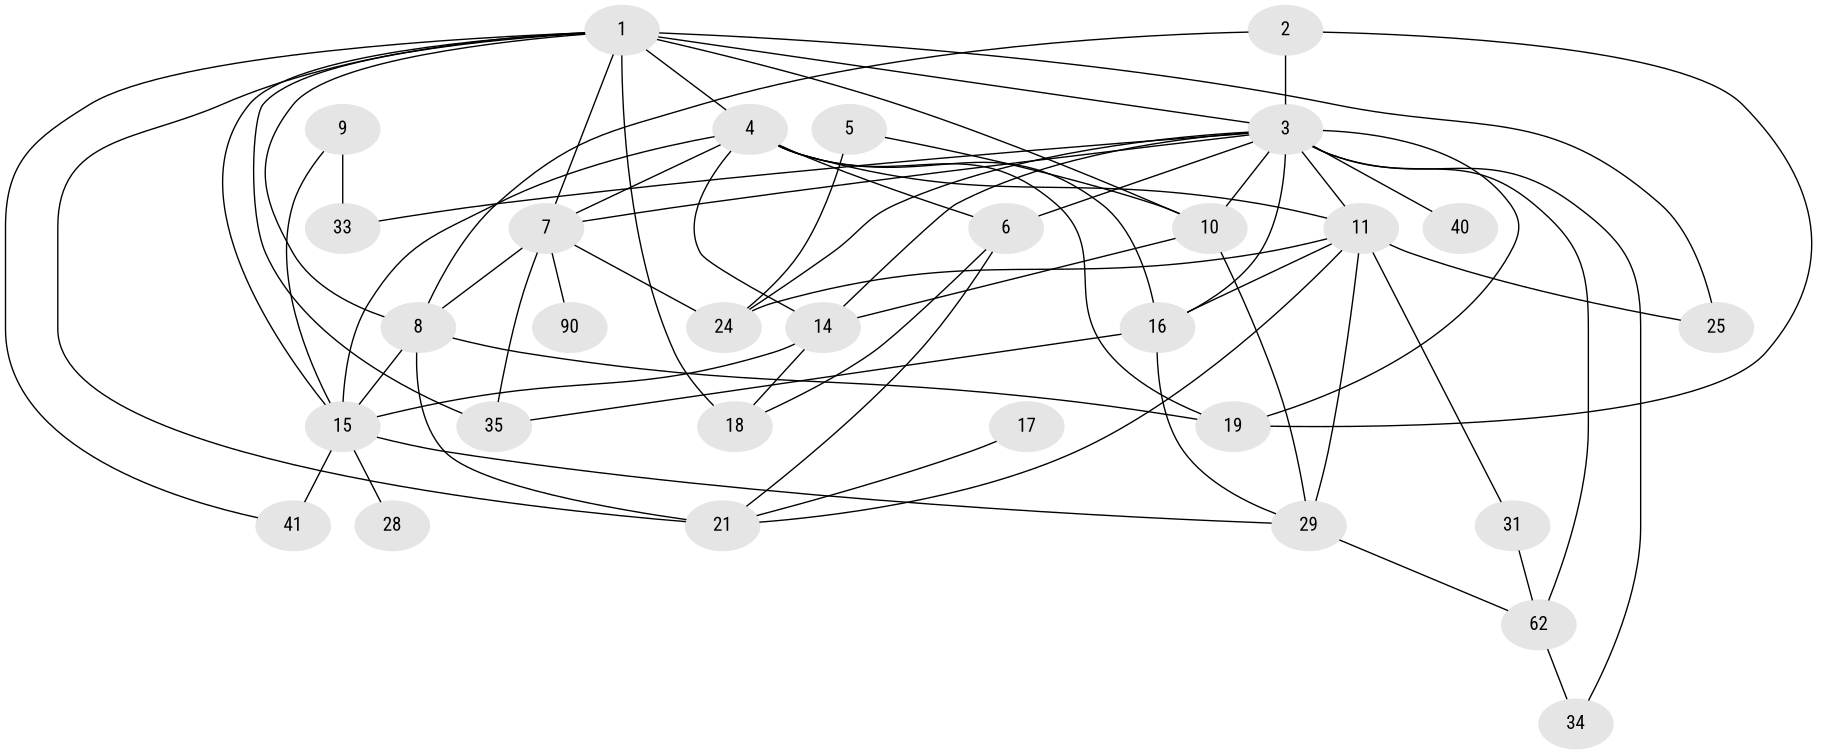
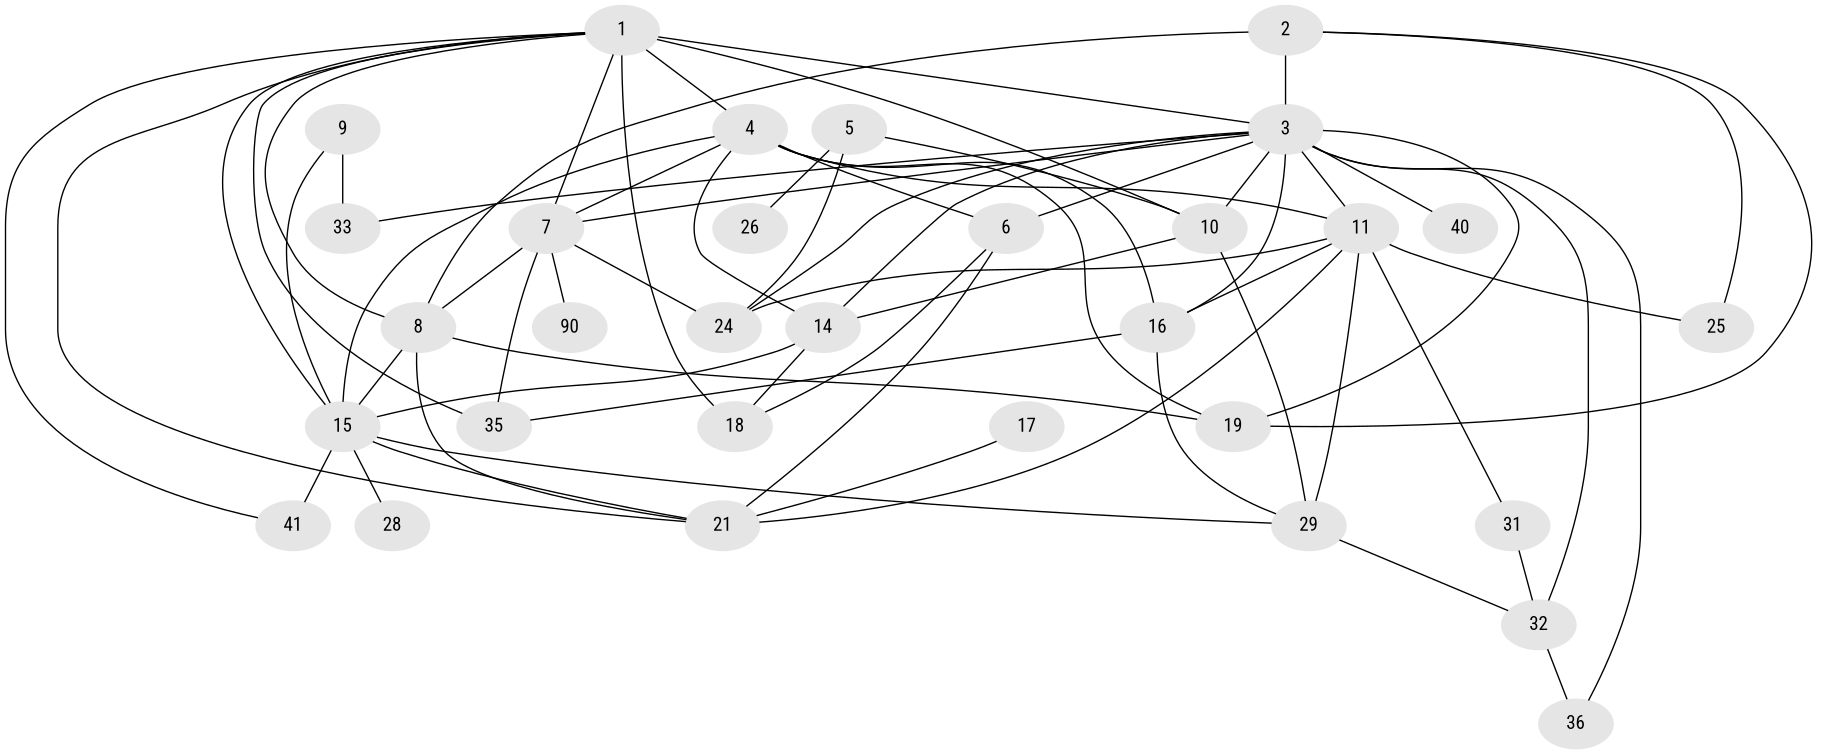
(1227, 85) -> (1668, 78)
none -> (750, 228)
none -> (450, 466)
(1539, 625) -> (1539, 625)
(1576, 724) -> (1576, 724)
